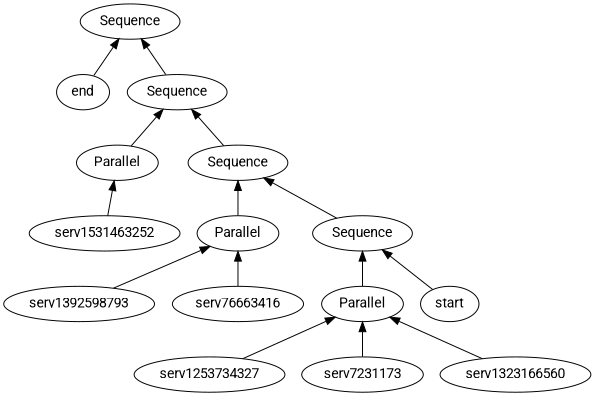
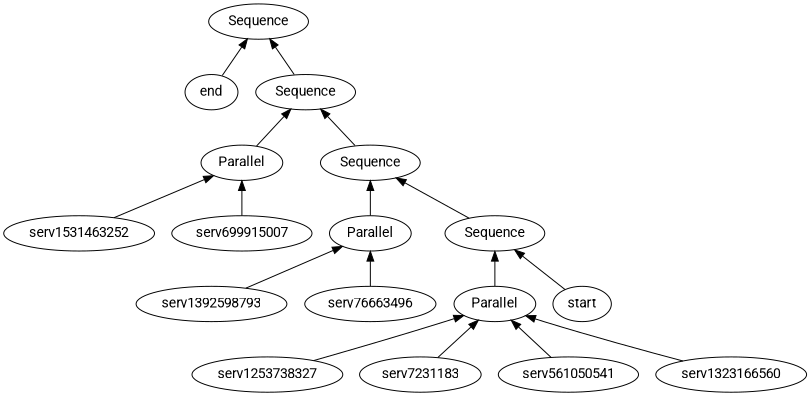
none -> (242, 233)
(238, 304) -> (370, 304)
(210, 375) -> (267, 375)
(363, 375) -> (420, 375)
none -> (568, 375)
